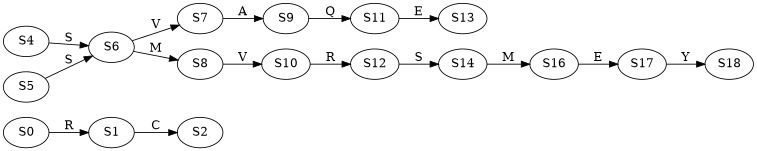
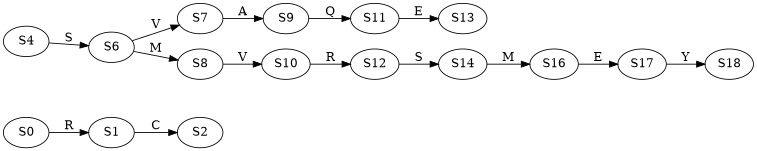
(26, 87) -> none
